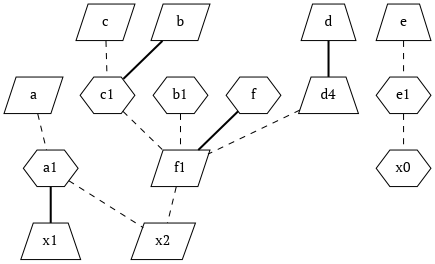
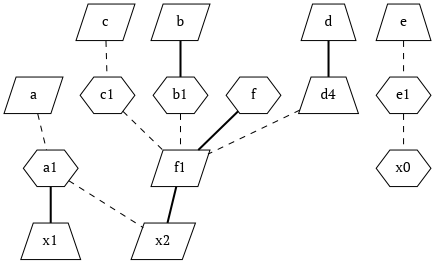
(143, 60) -> (181, 59)
(172, 205) -> (172, 205)
